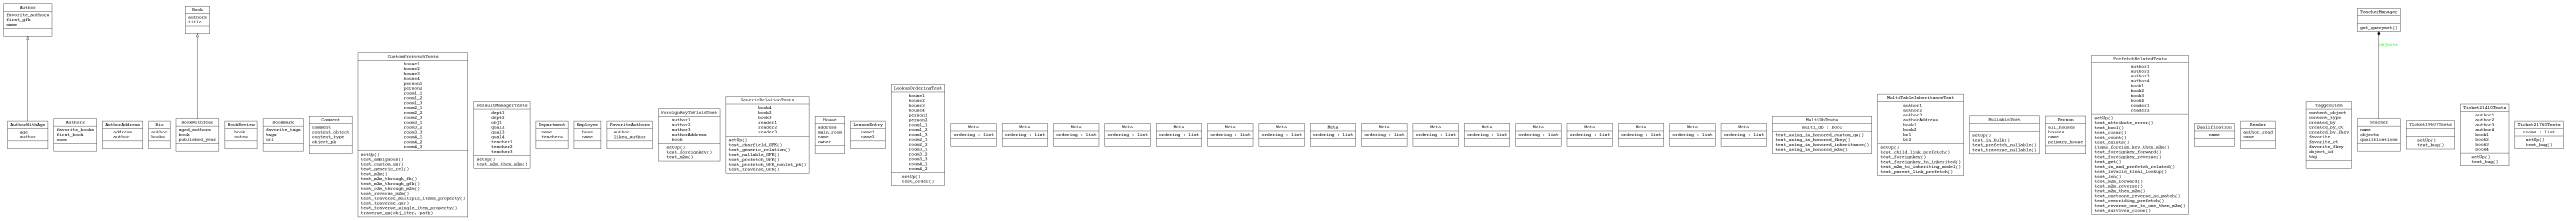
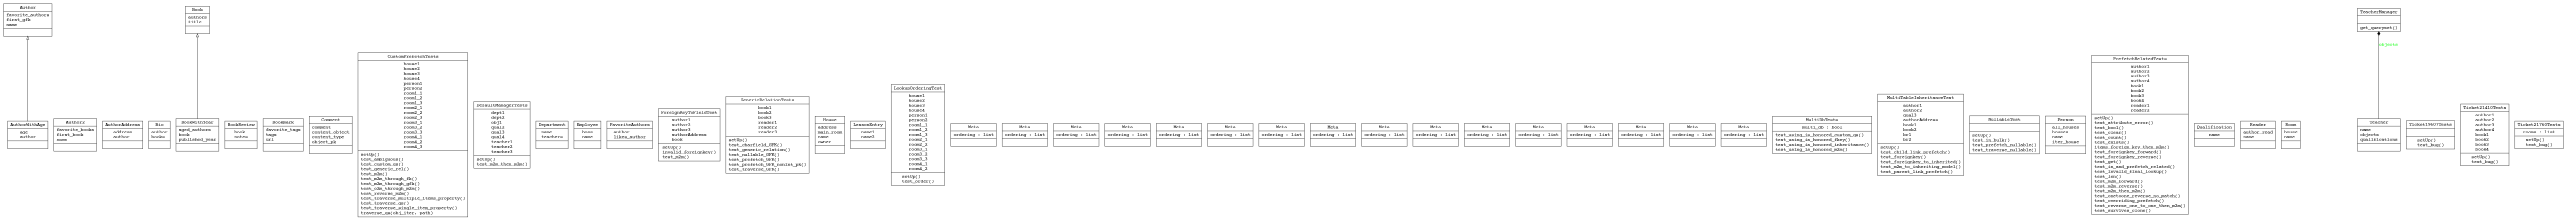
(765, 108) -> (765, 108)
(1912, 115) -> (1910, 115)
none -> (2291, 135)
(2329, 135) -> none
(2066, 142) -> (2066, 142)
(689, 152) -> (689, 152)
